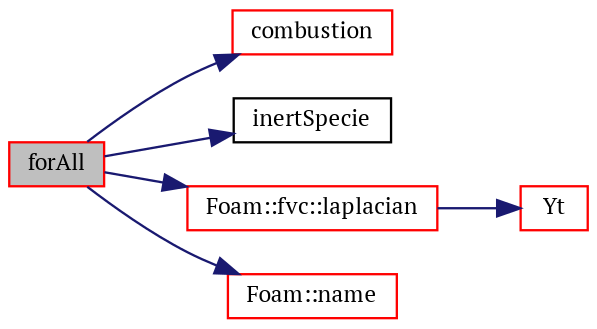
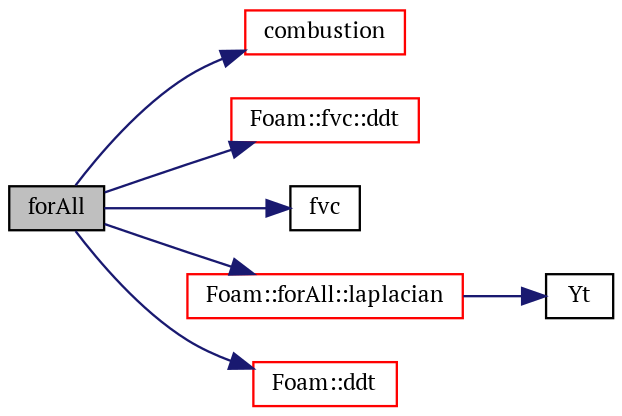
(312, 120) -> (325, 208)
none -> (325, 120)
(57, 164) -> (57, 208)
(312, 208) -> (325, 296)
(554, 208) -> (580, 296)
(312, 296) -> (325, 384)
